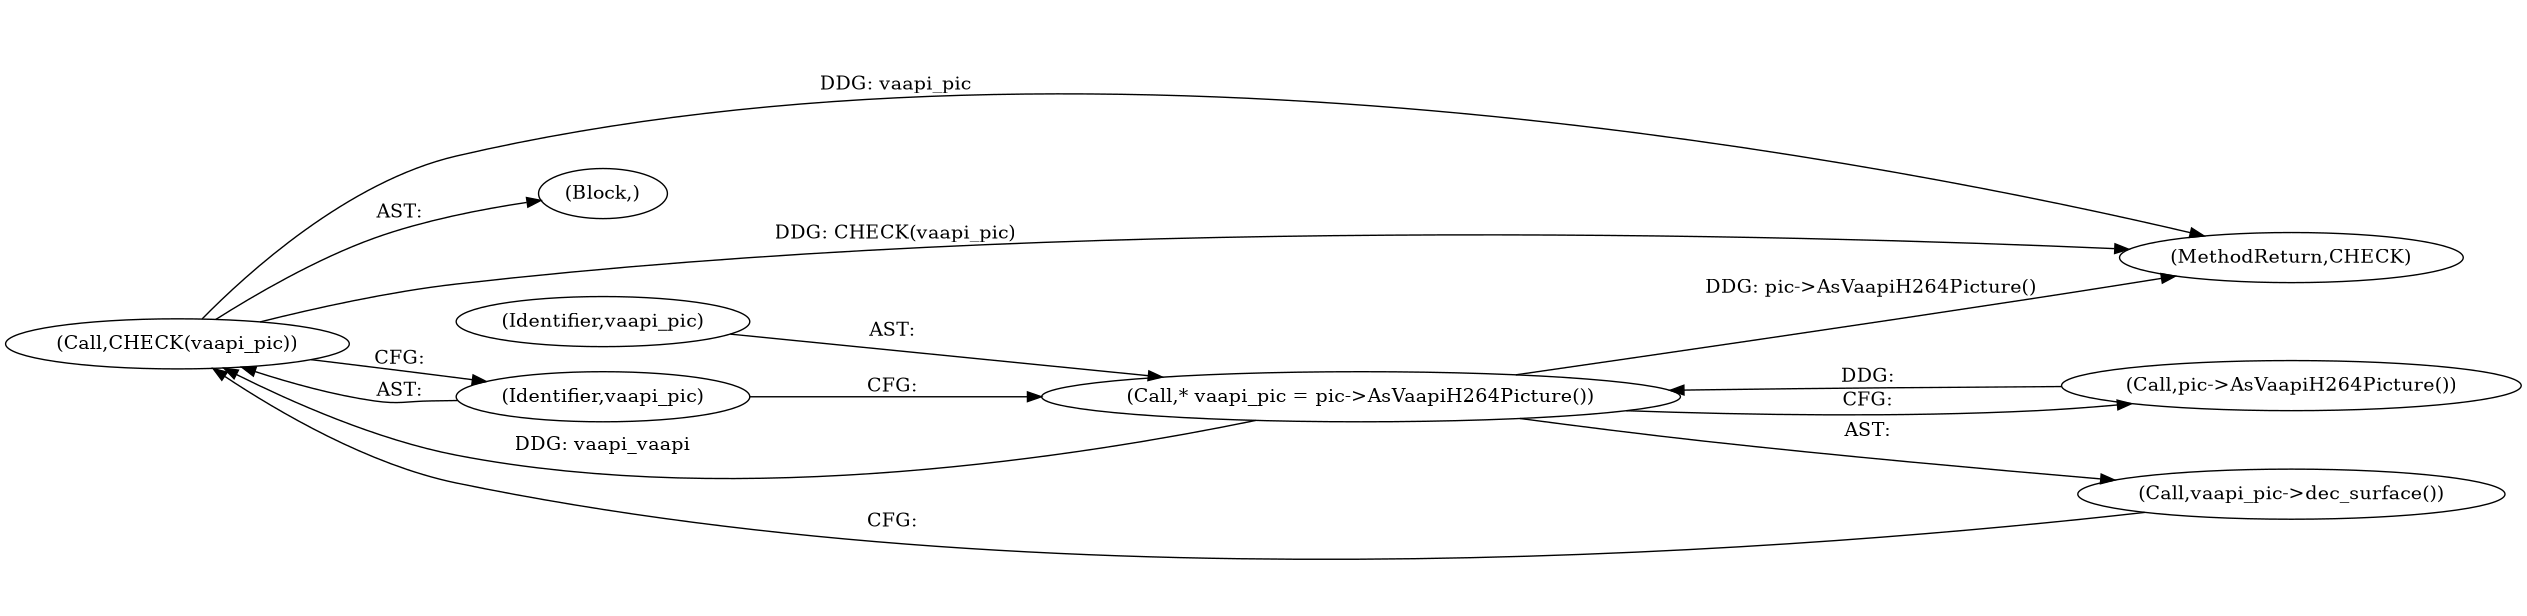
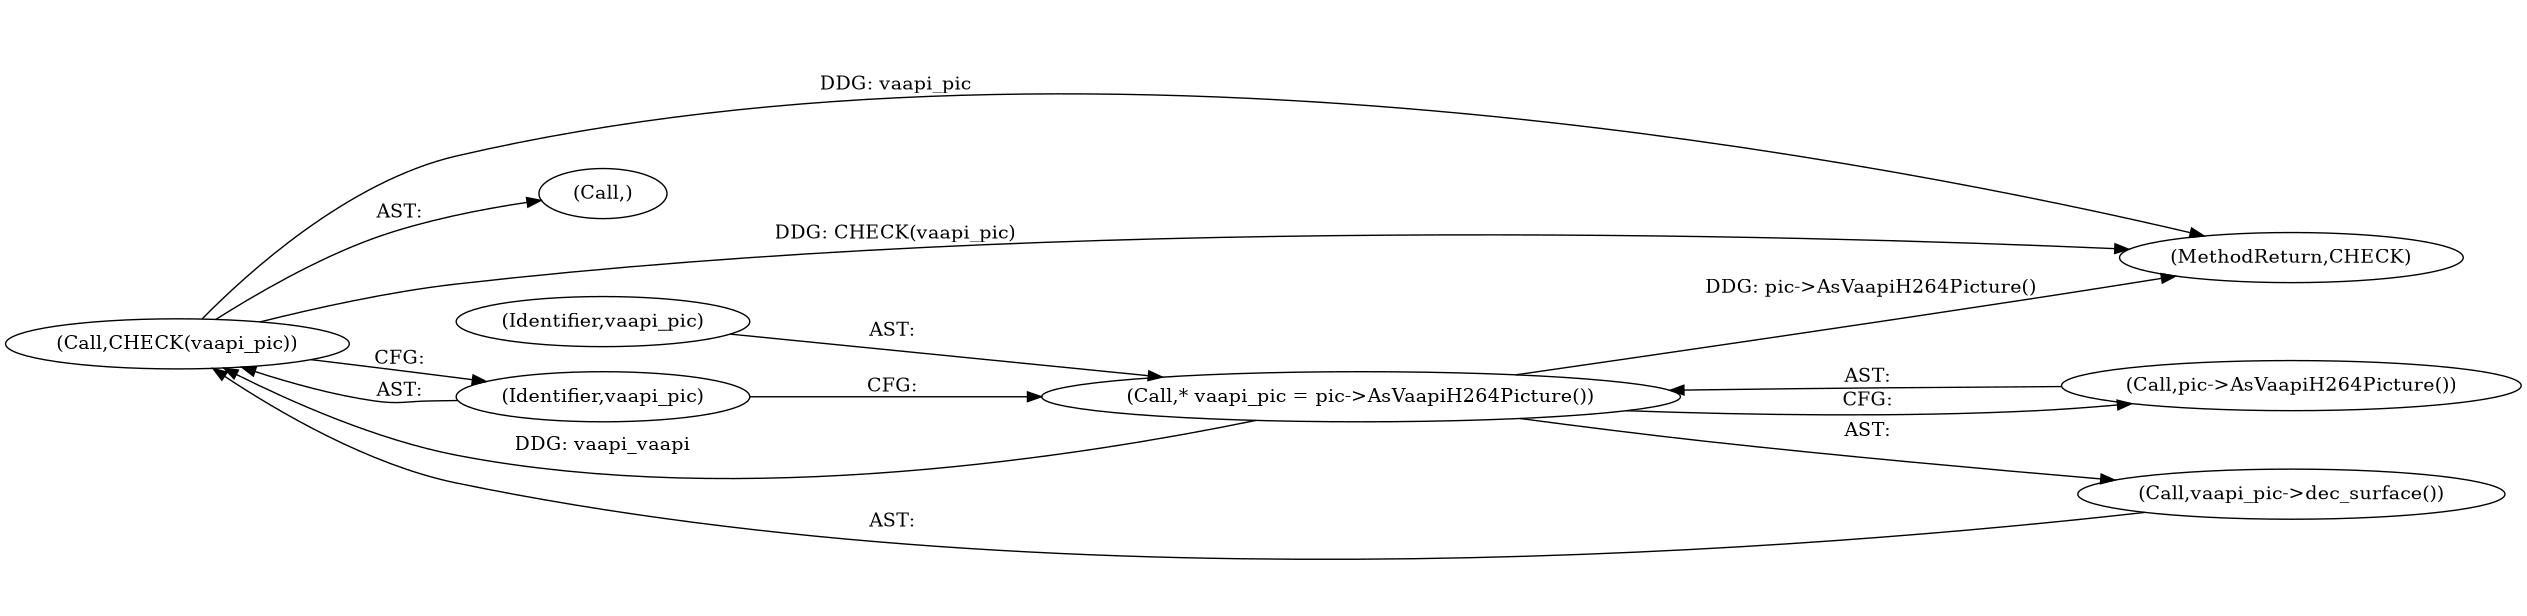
(603, 194) -> (603, 194)
(1871, 377) -> (1871, 377)
(896, 521) -> (896, 521)
